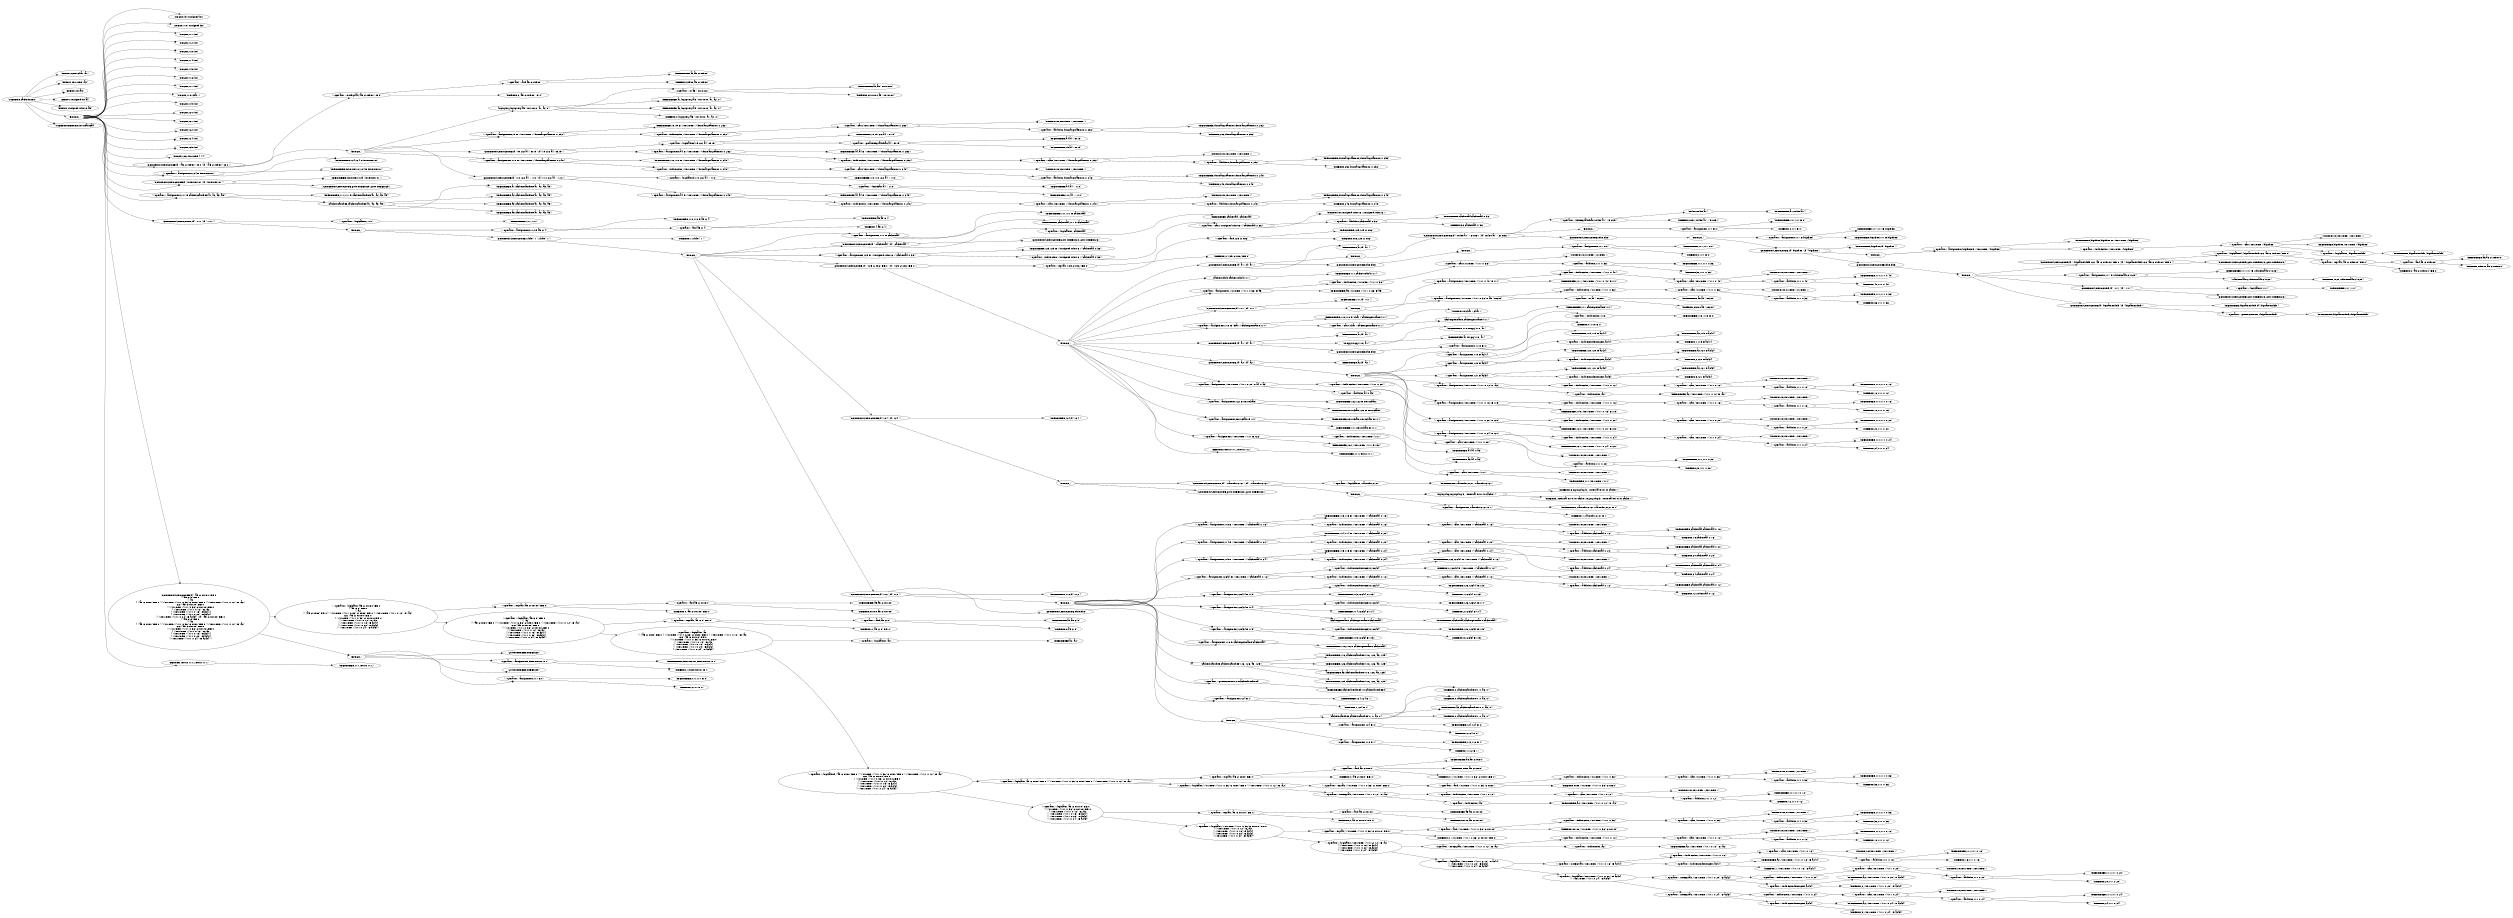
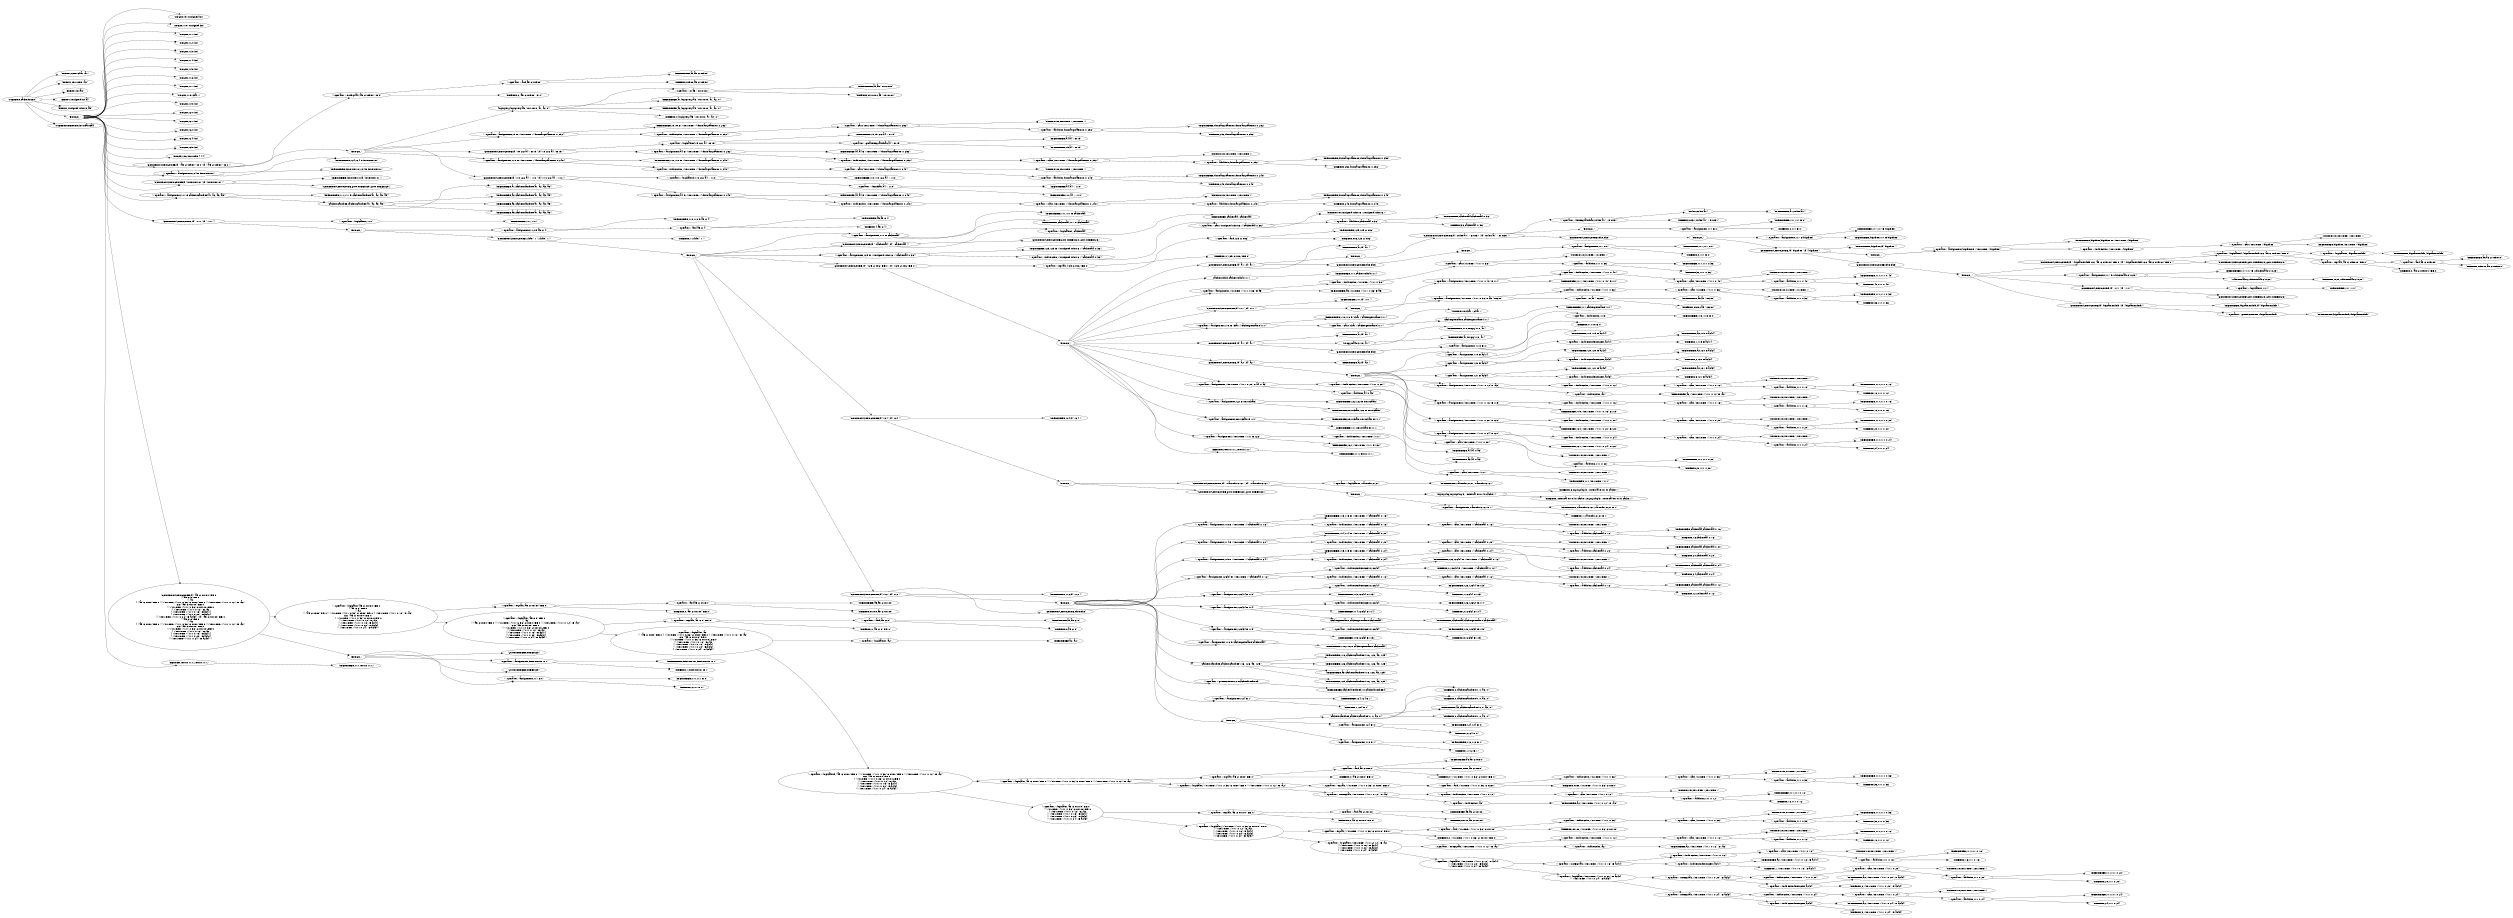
(2298, 249) -> (2306, 253)
(1356, 343) -> (1356, 343)
